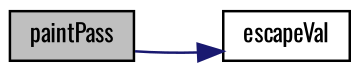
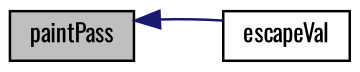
(166, 53) -> (191, 19)
